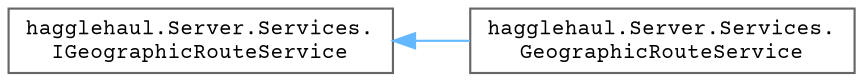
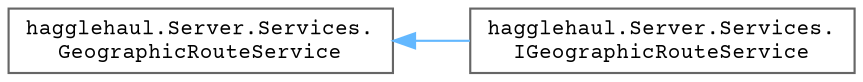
(443, 41) -> (443, 41)
